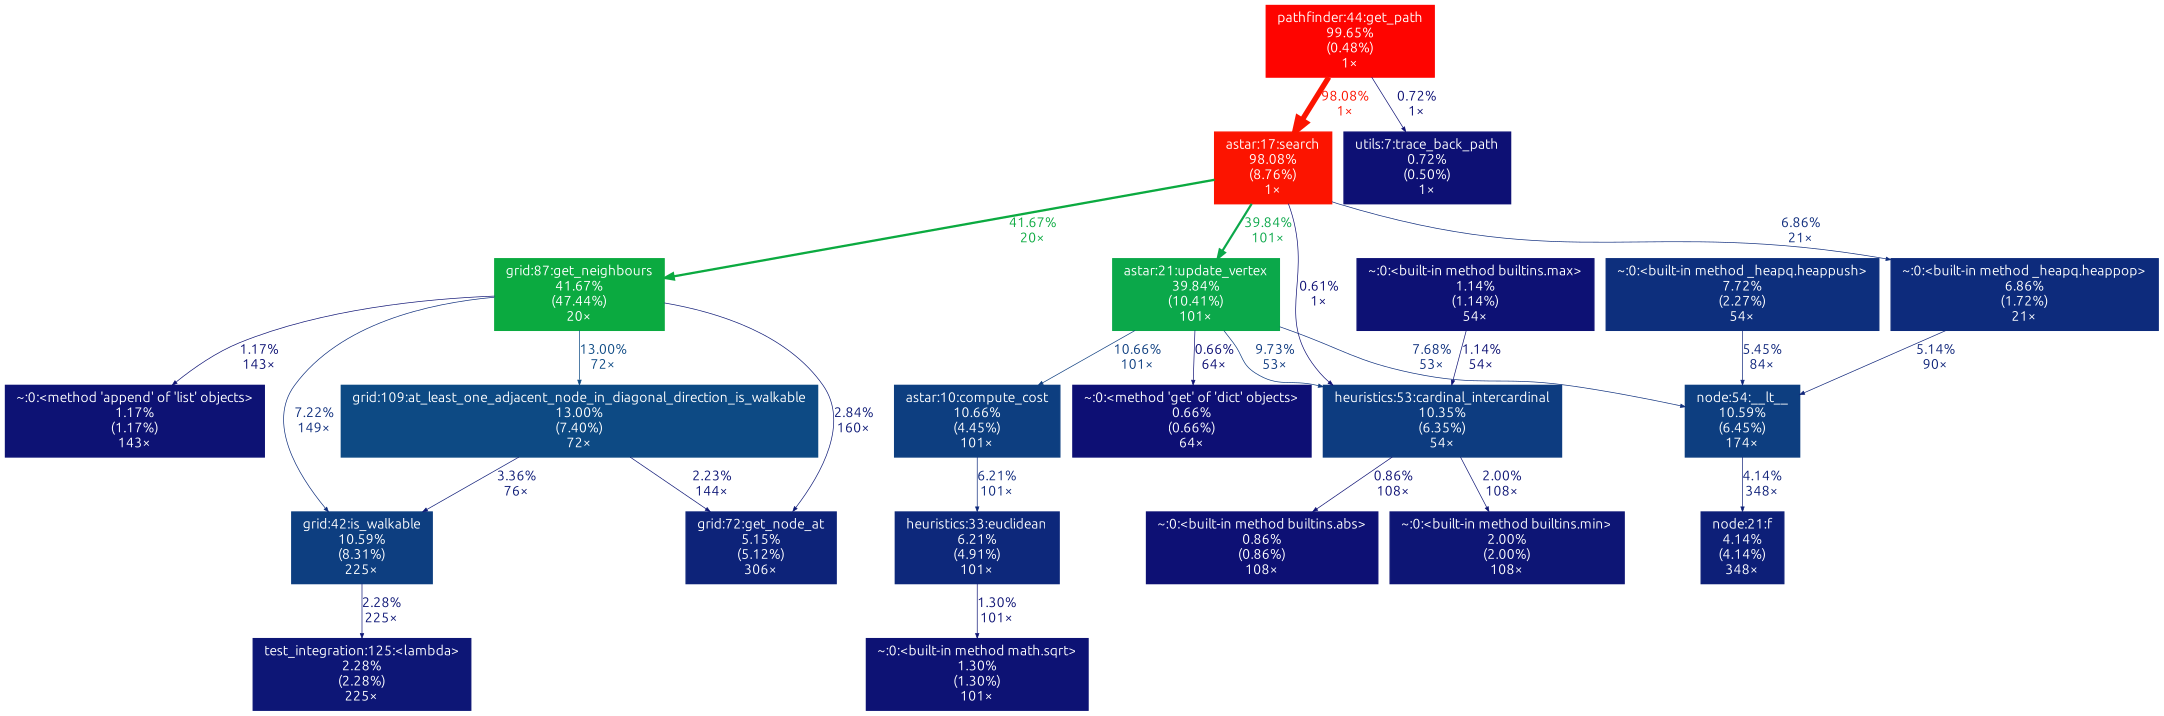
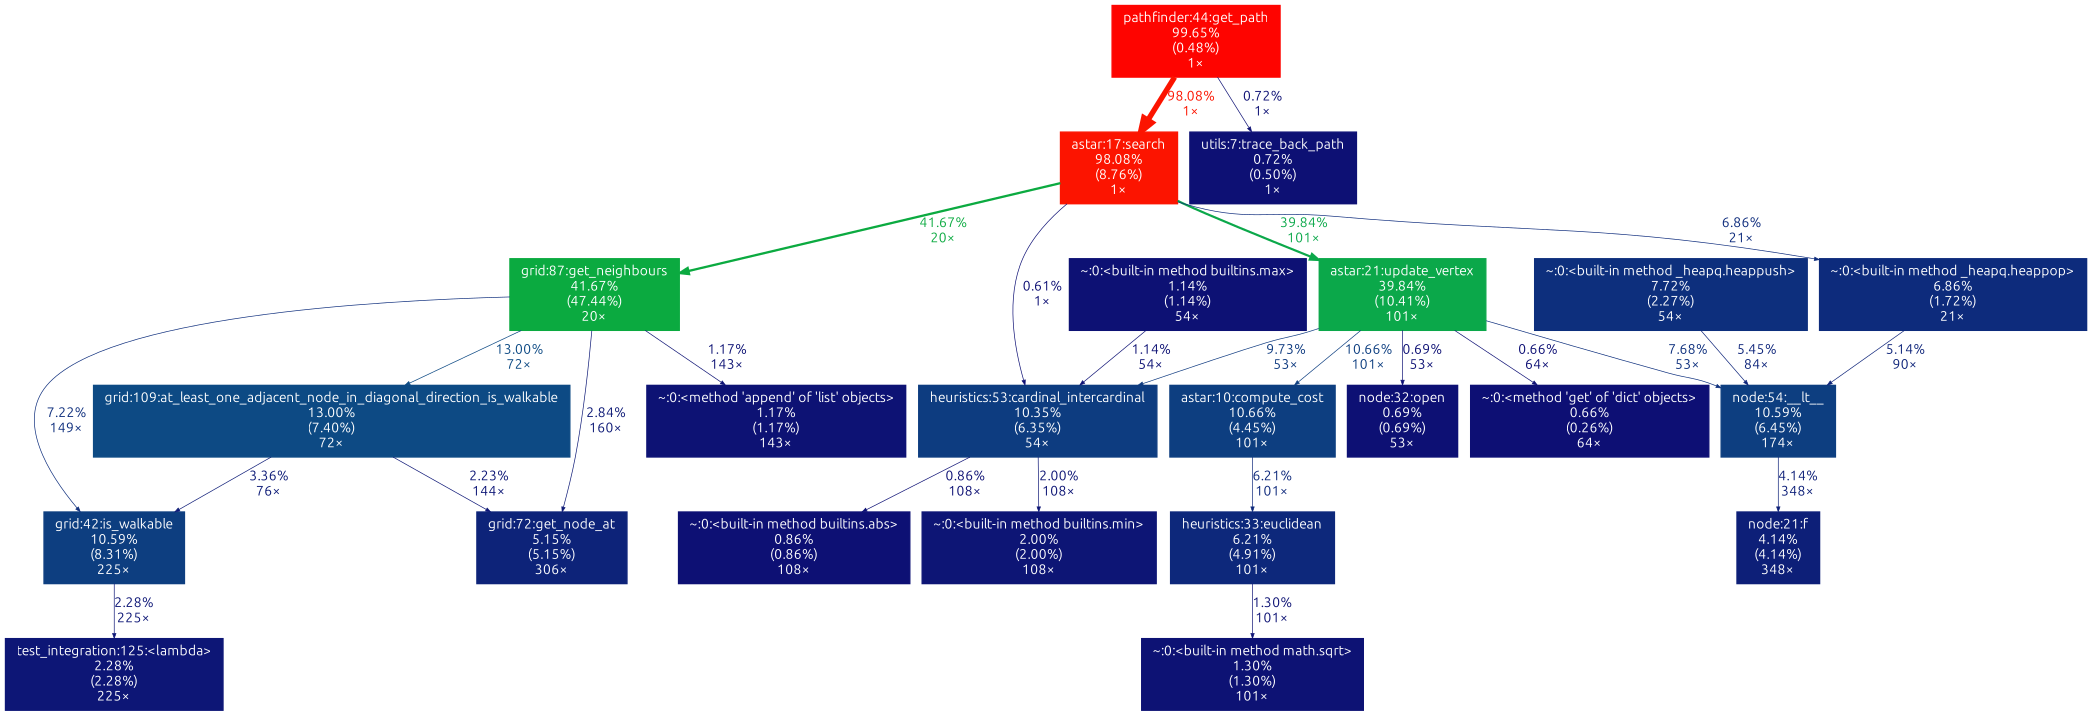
(1192, 421) -> (1590, 421)
none -> (1403, 421)
(761, 548) -> (552, 548)
